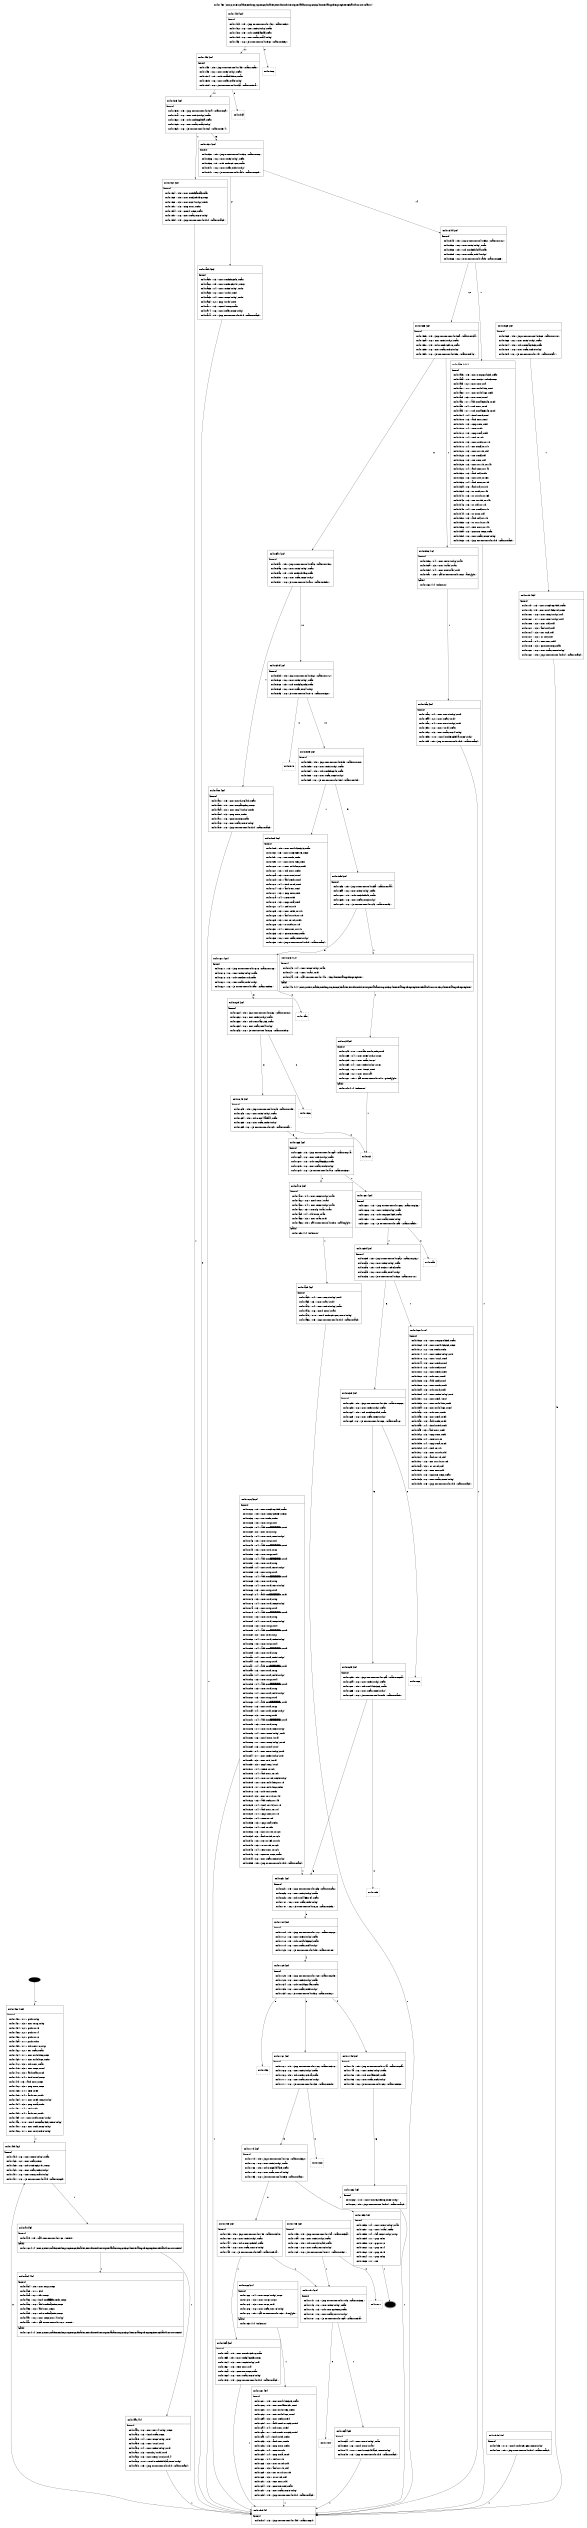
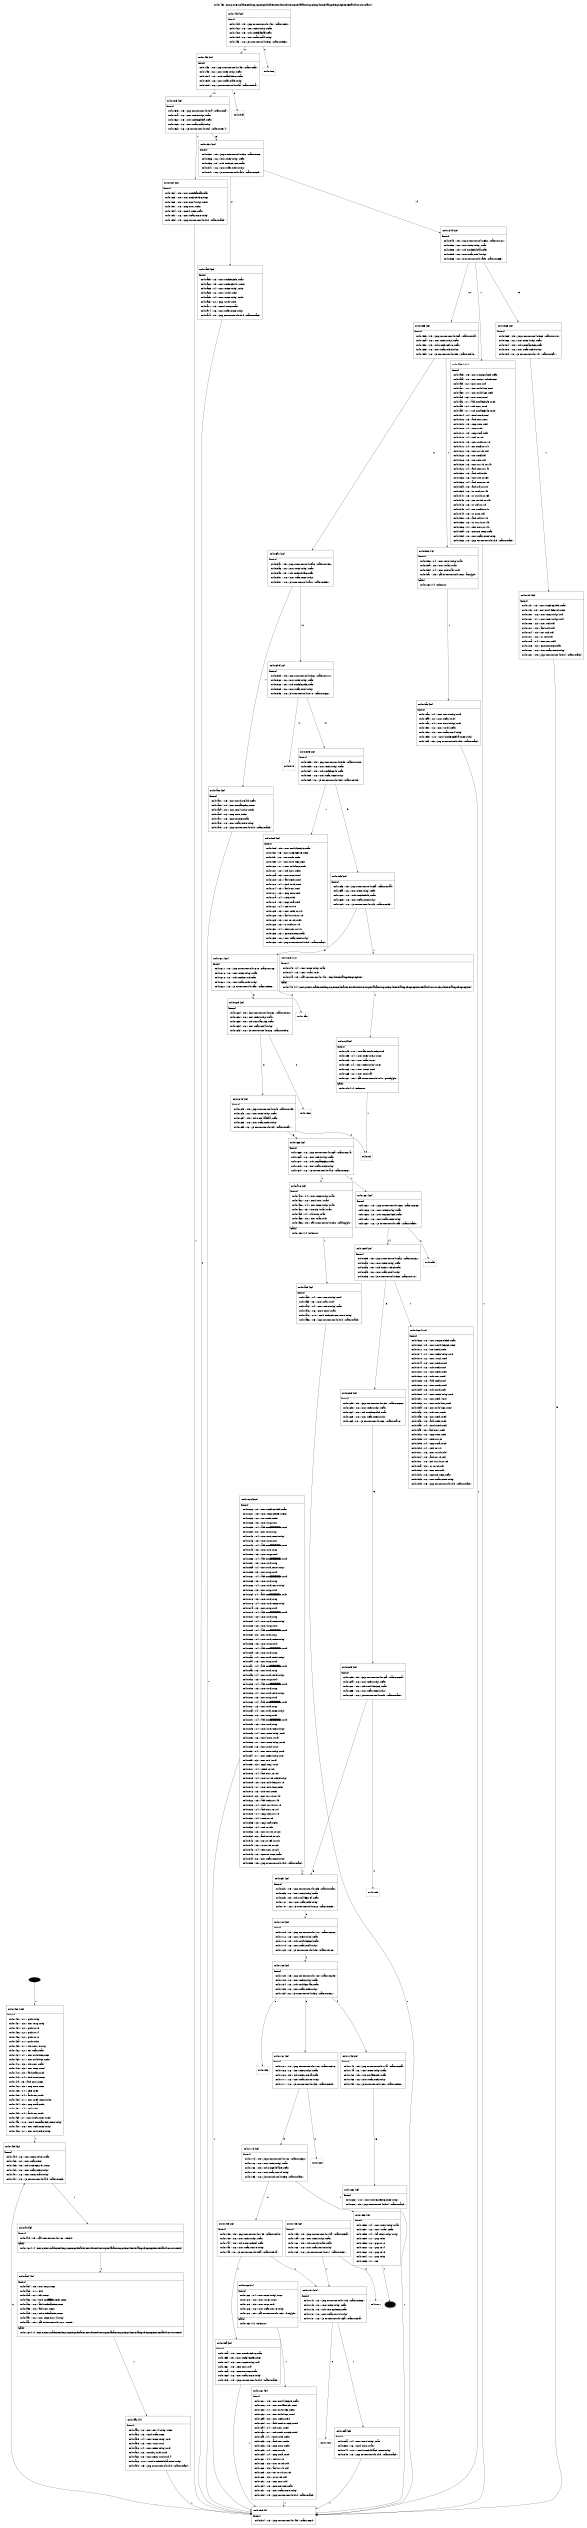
none -> (501, 292)
(389, 1241) -> (389, 1241)
(415, 1681) -> none
(187, 2328) -> (130, 2376)
(519, 2443) -> none
